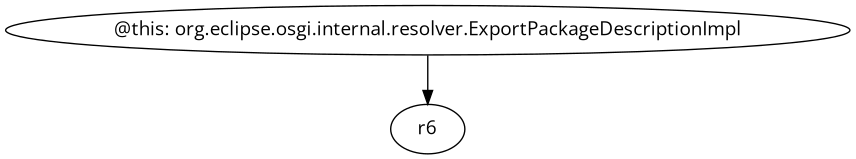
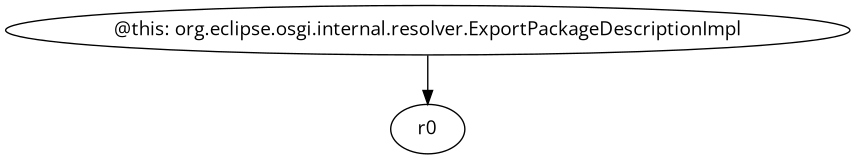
(428, 129) -> (428, 129)
